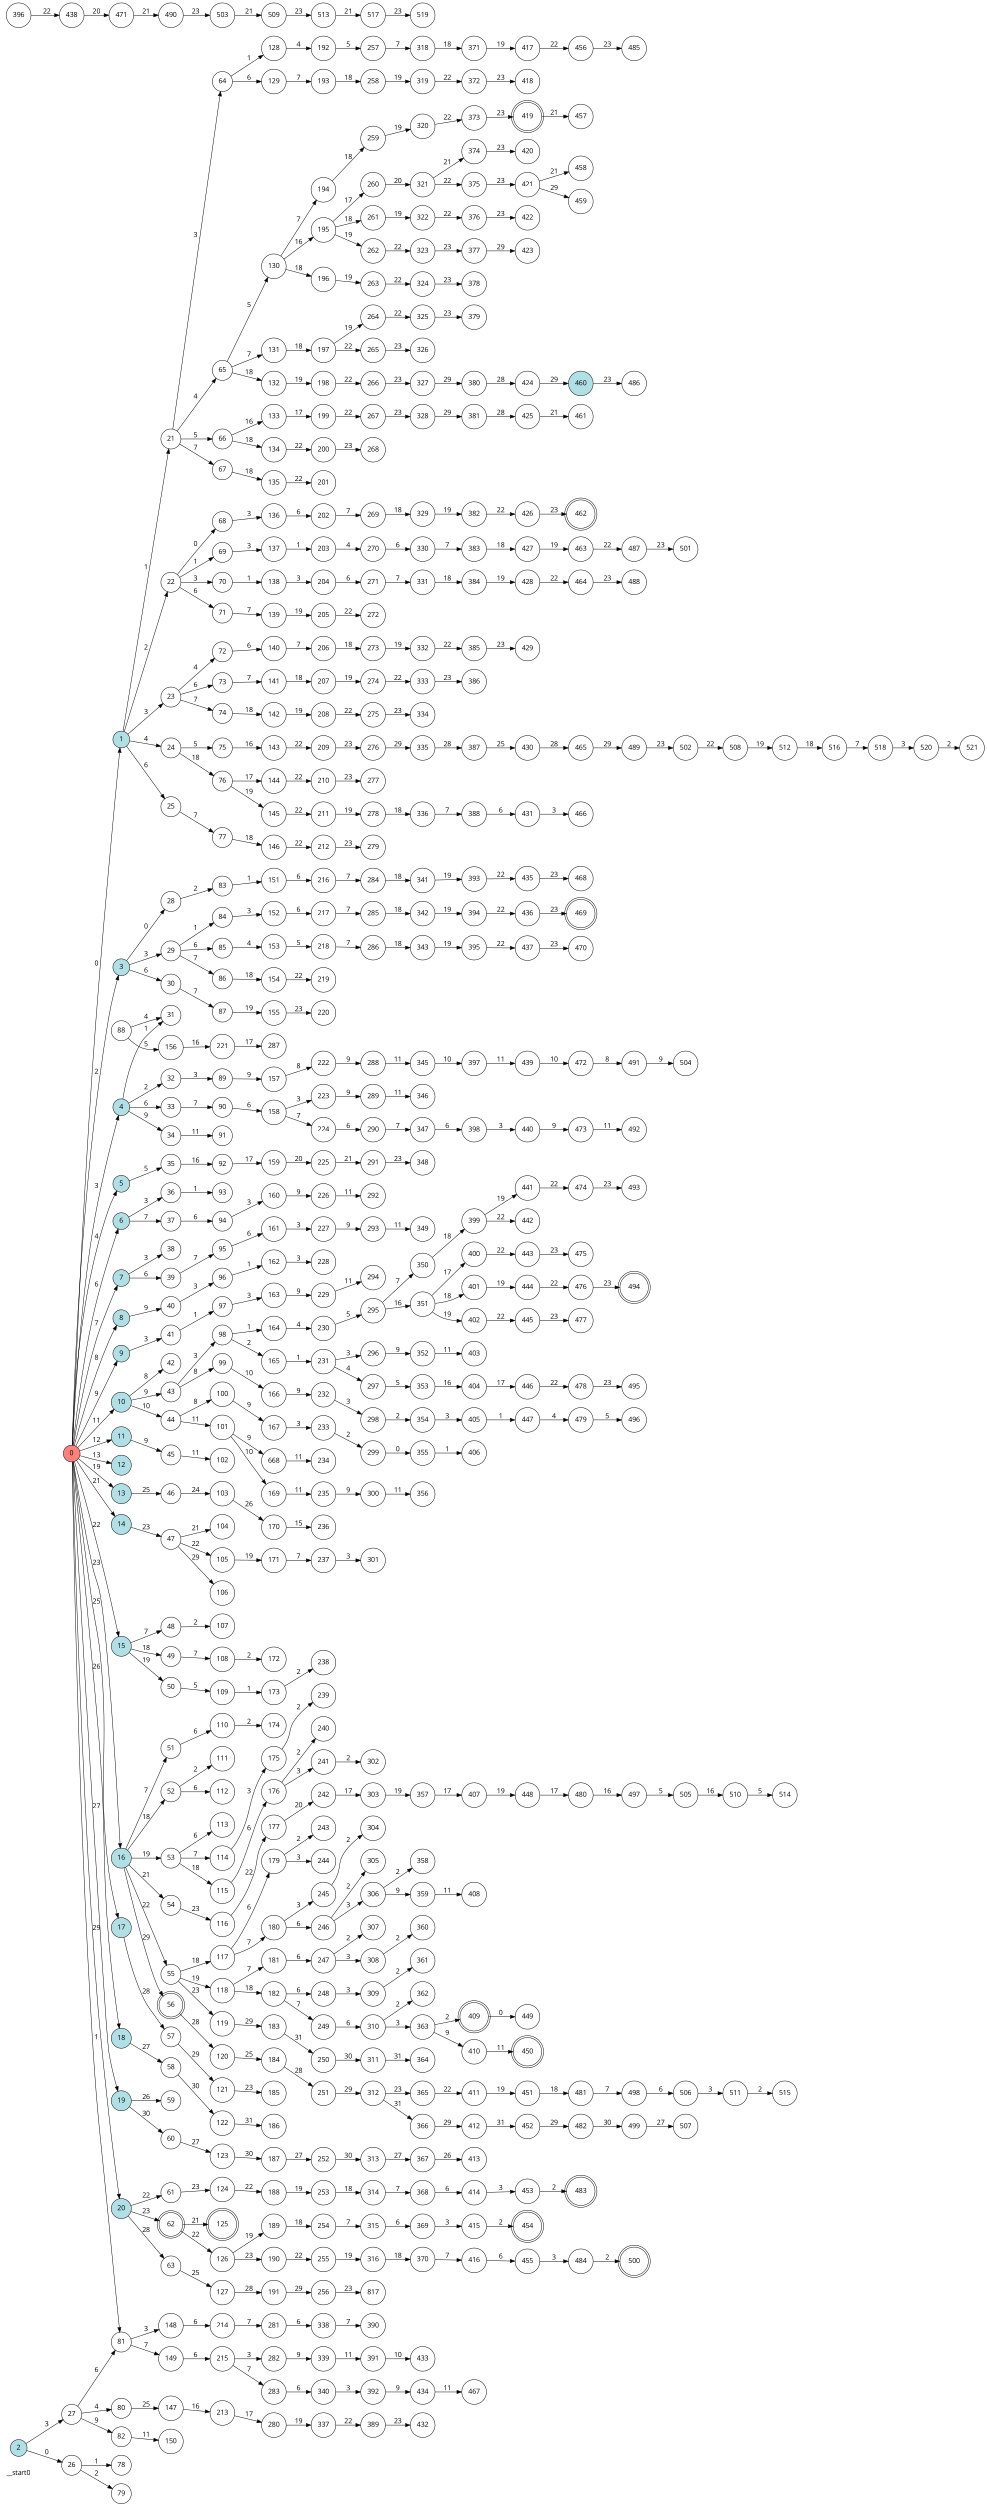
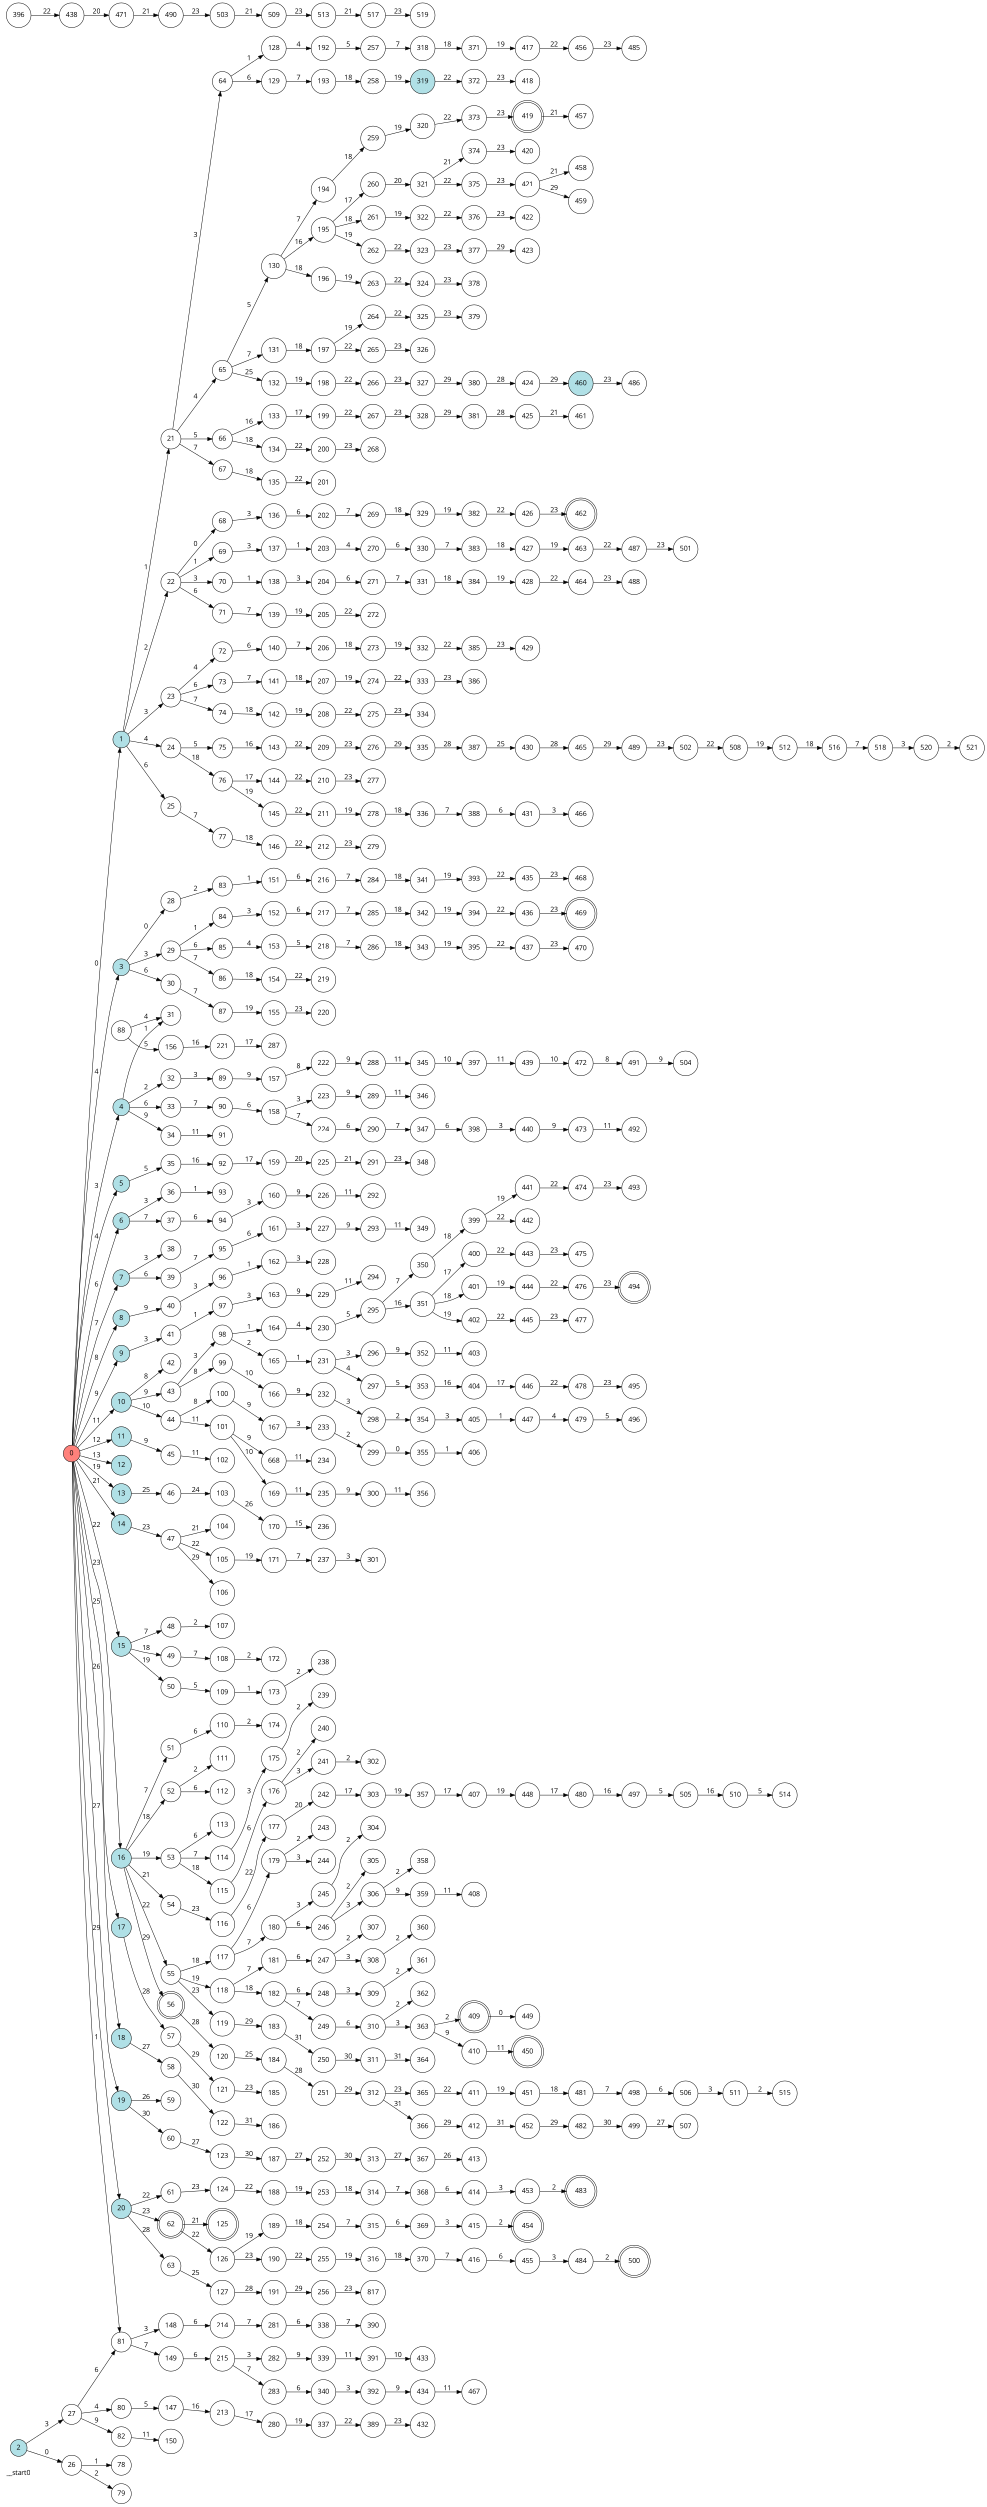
(423, 82) -> (423, 82)
(249, 373) -> (249, 373)
(97, 1072) -> (97, 1072)
(146, 2405) -> (146, 2405)
